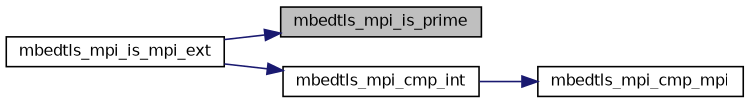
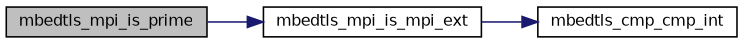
(245, 37) -> (227, 22)
(381, 82) -> (637, 22)
(641, 82) -> none
